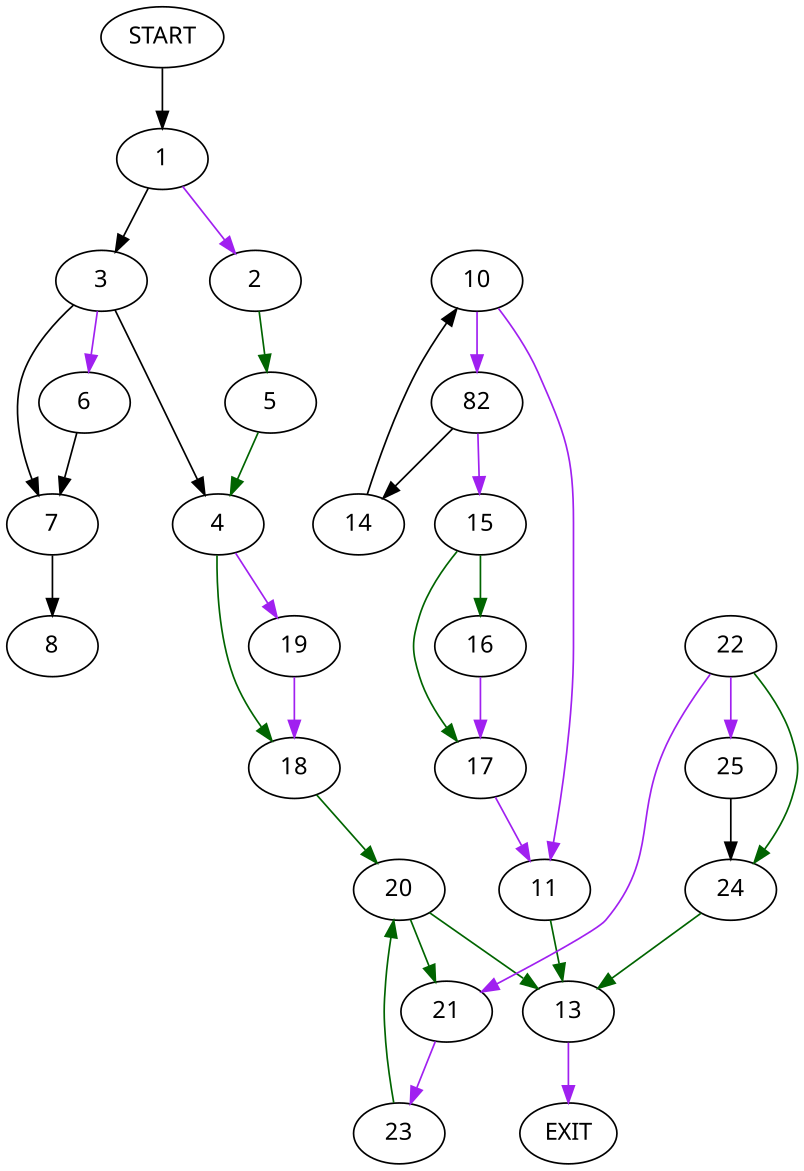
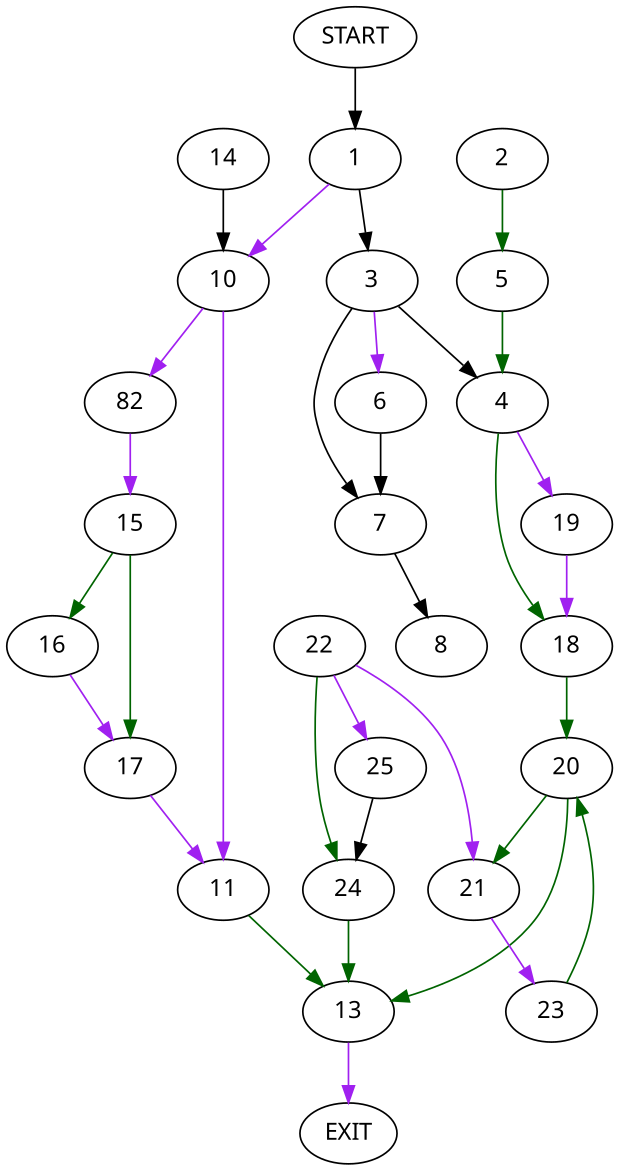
(204, 213) -> (296, 214)
(424, 457) -> none
